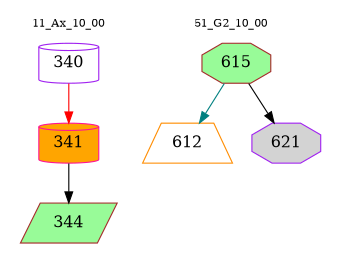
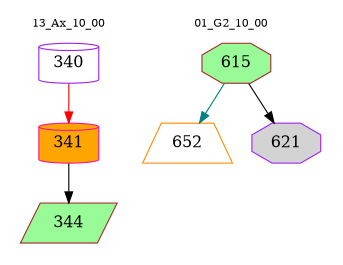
(69, 24) -> (69, 24)
(231, 24) -> (231, 24)
(188, 143) -> (188, 143)
